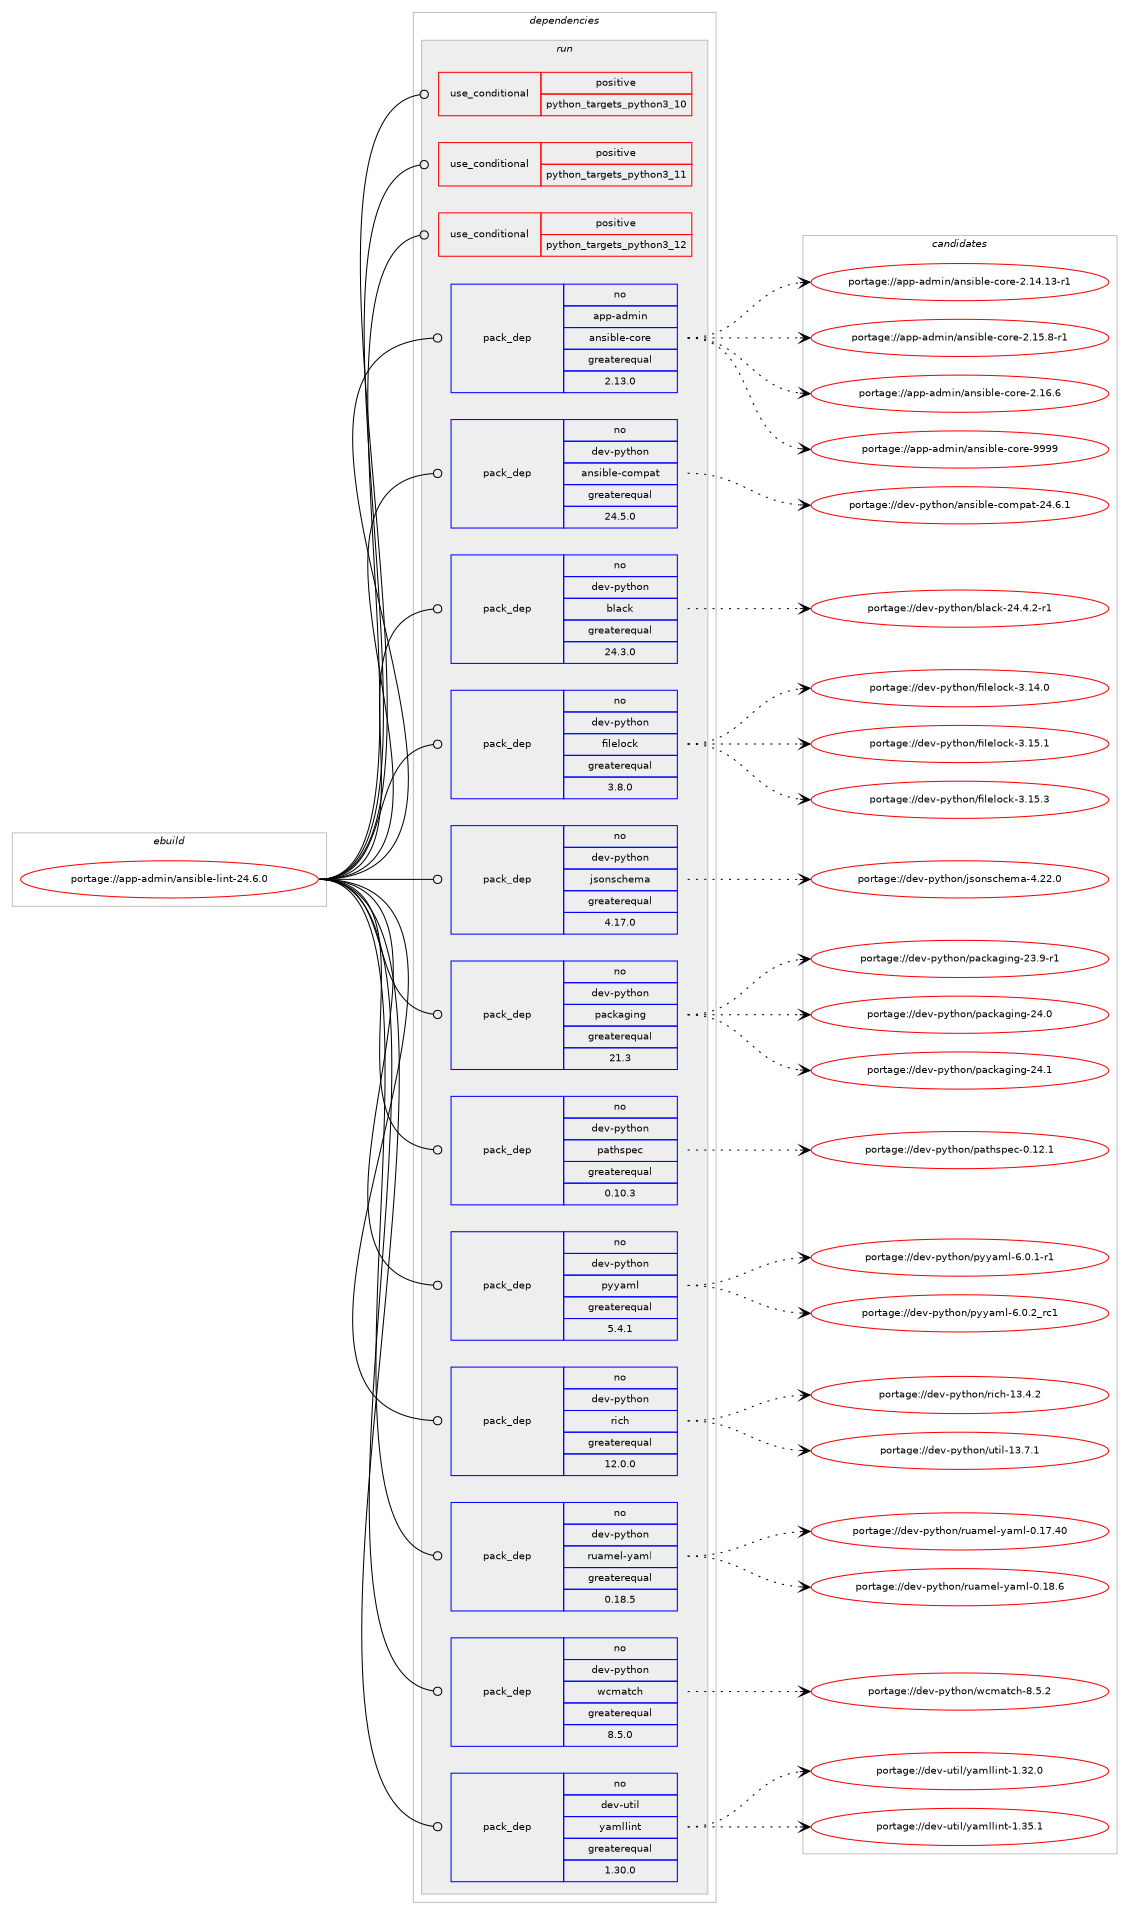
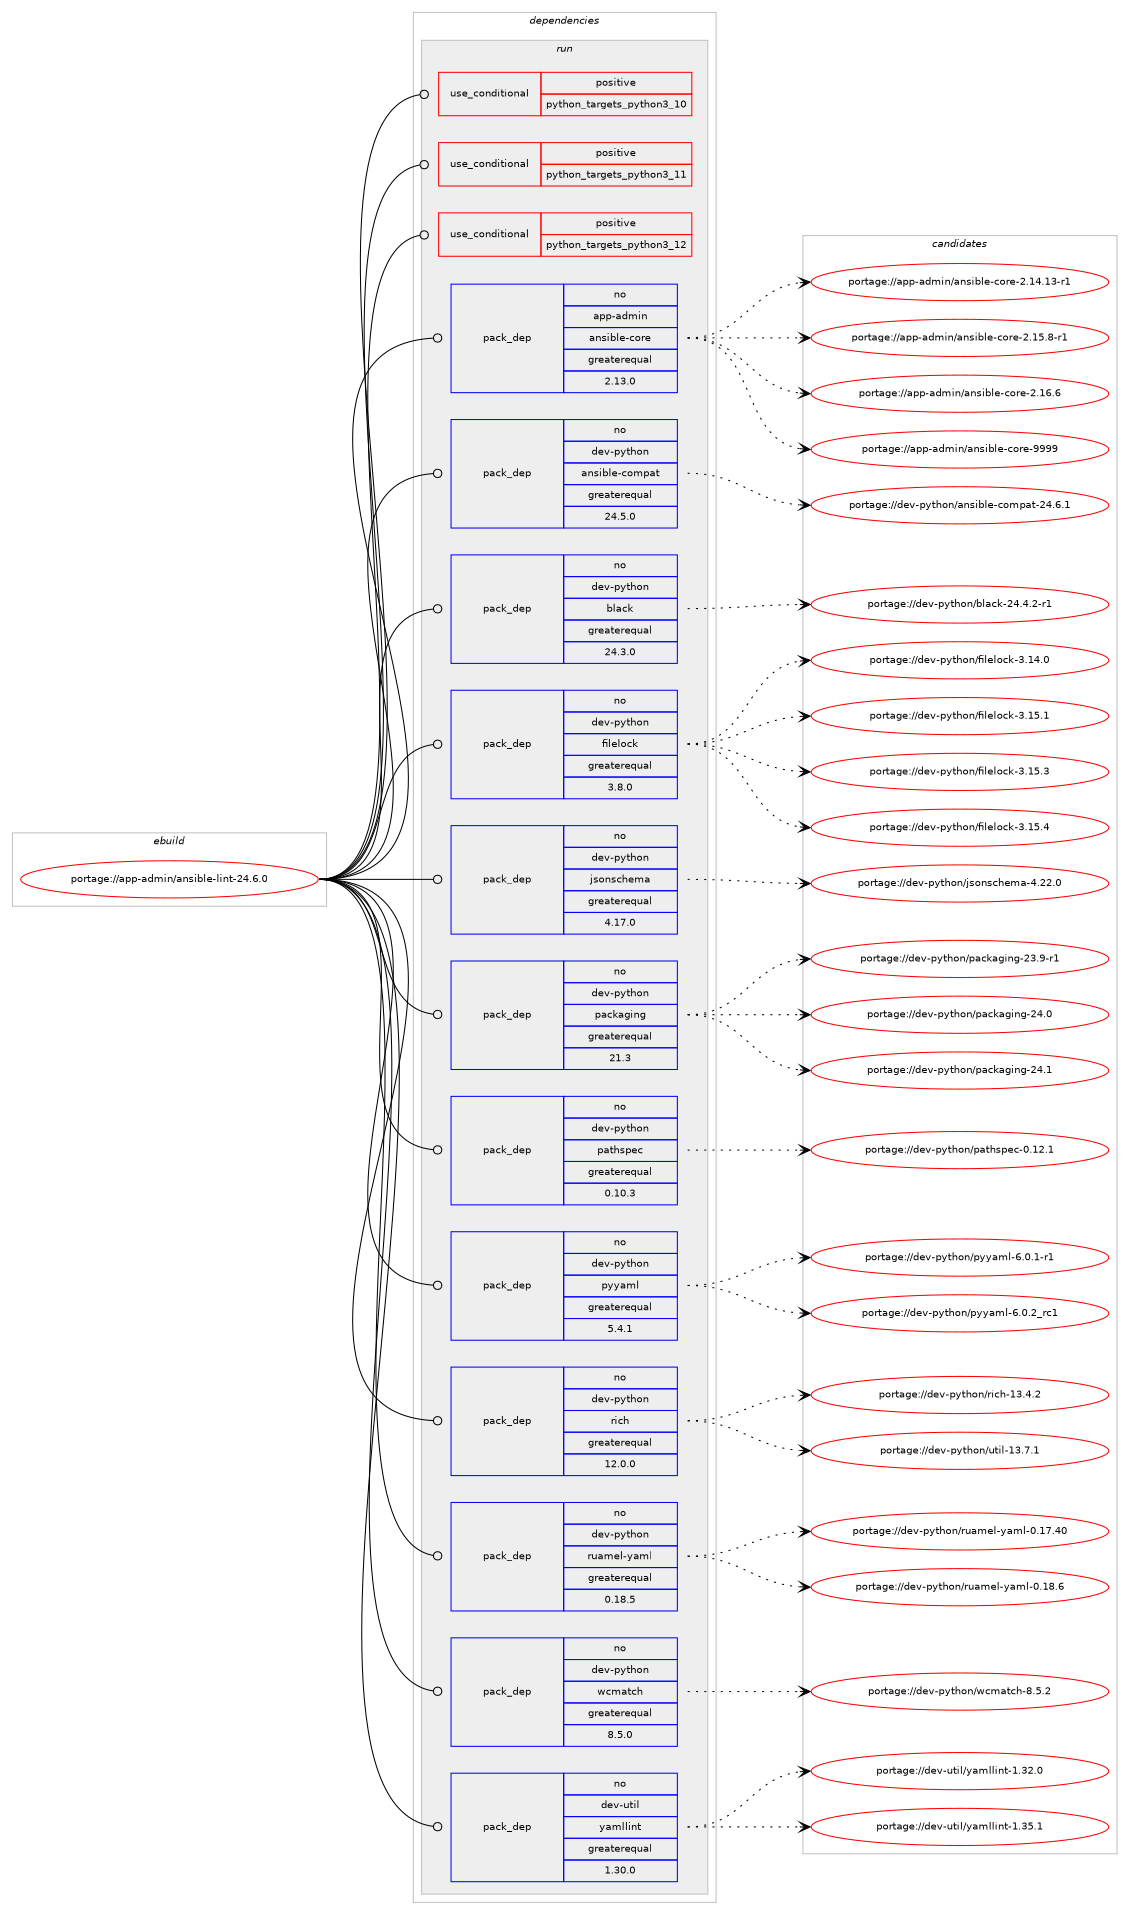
none -> (960, 828)
